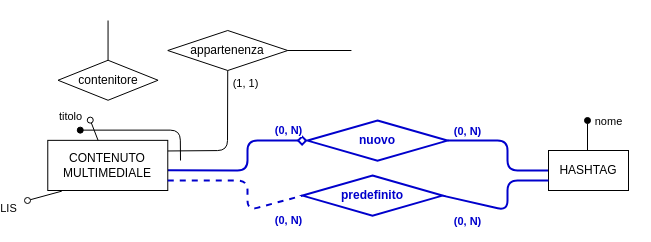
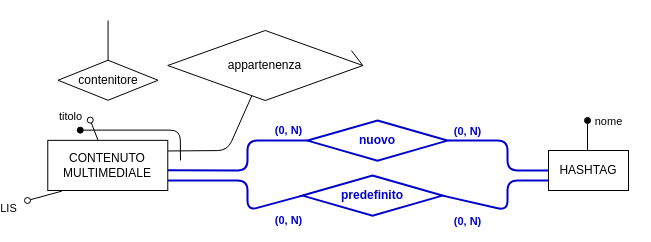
(228, 51) -> (265, 66)
(297, 141) -> (302, 141)
(245, 183) -> (245, 183)
